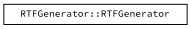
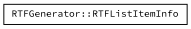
(95, 14) -> (95, 14)
